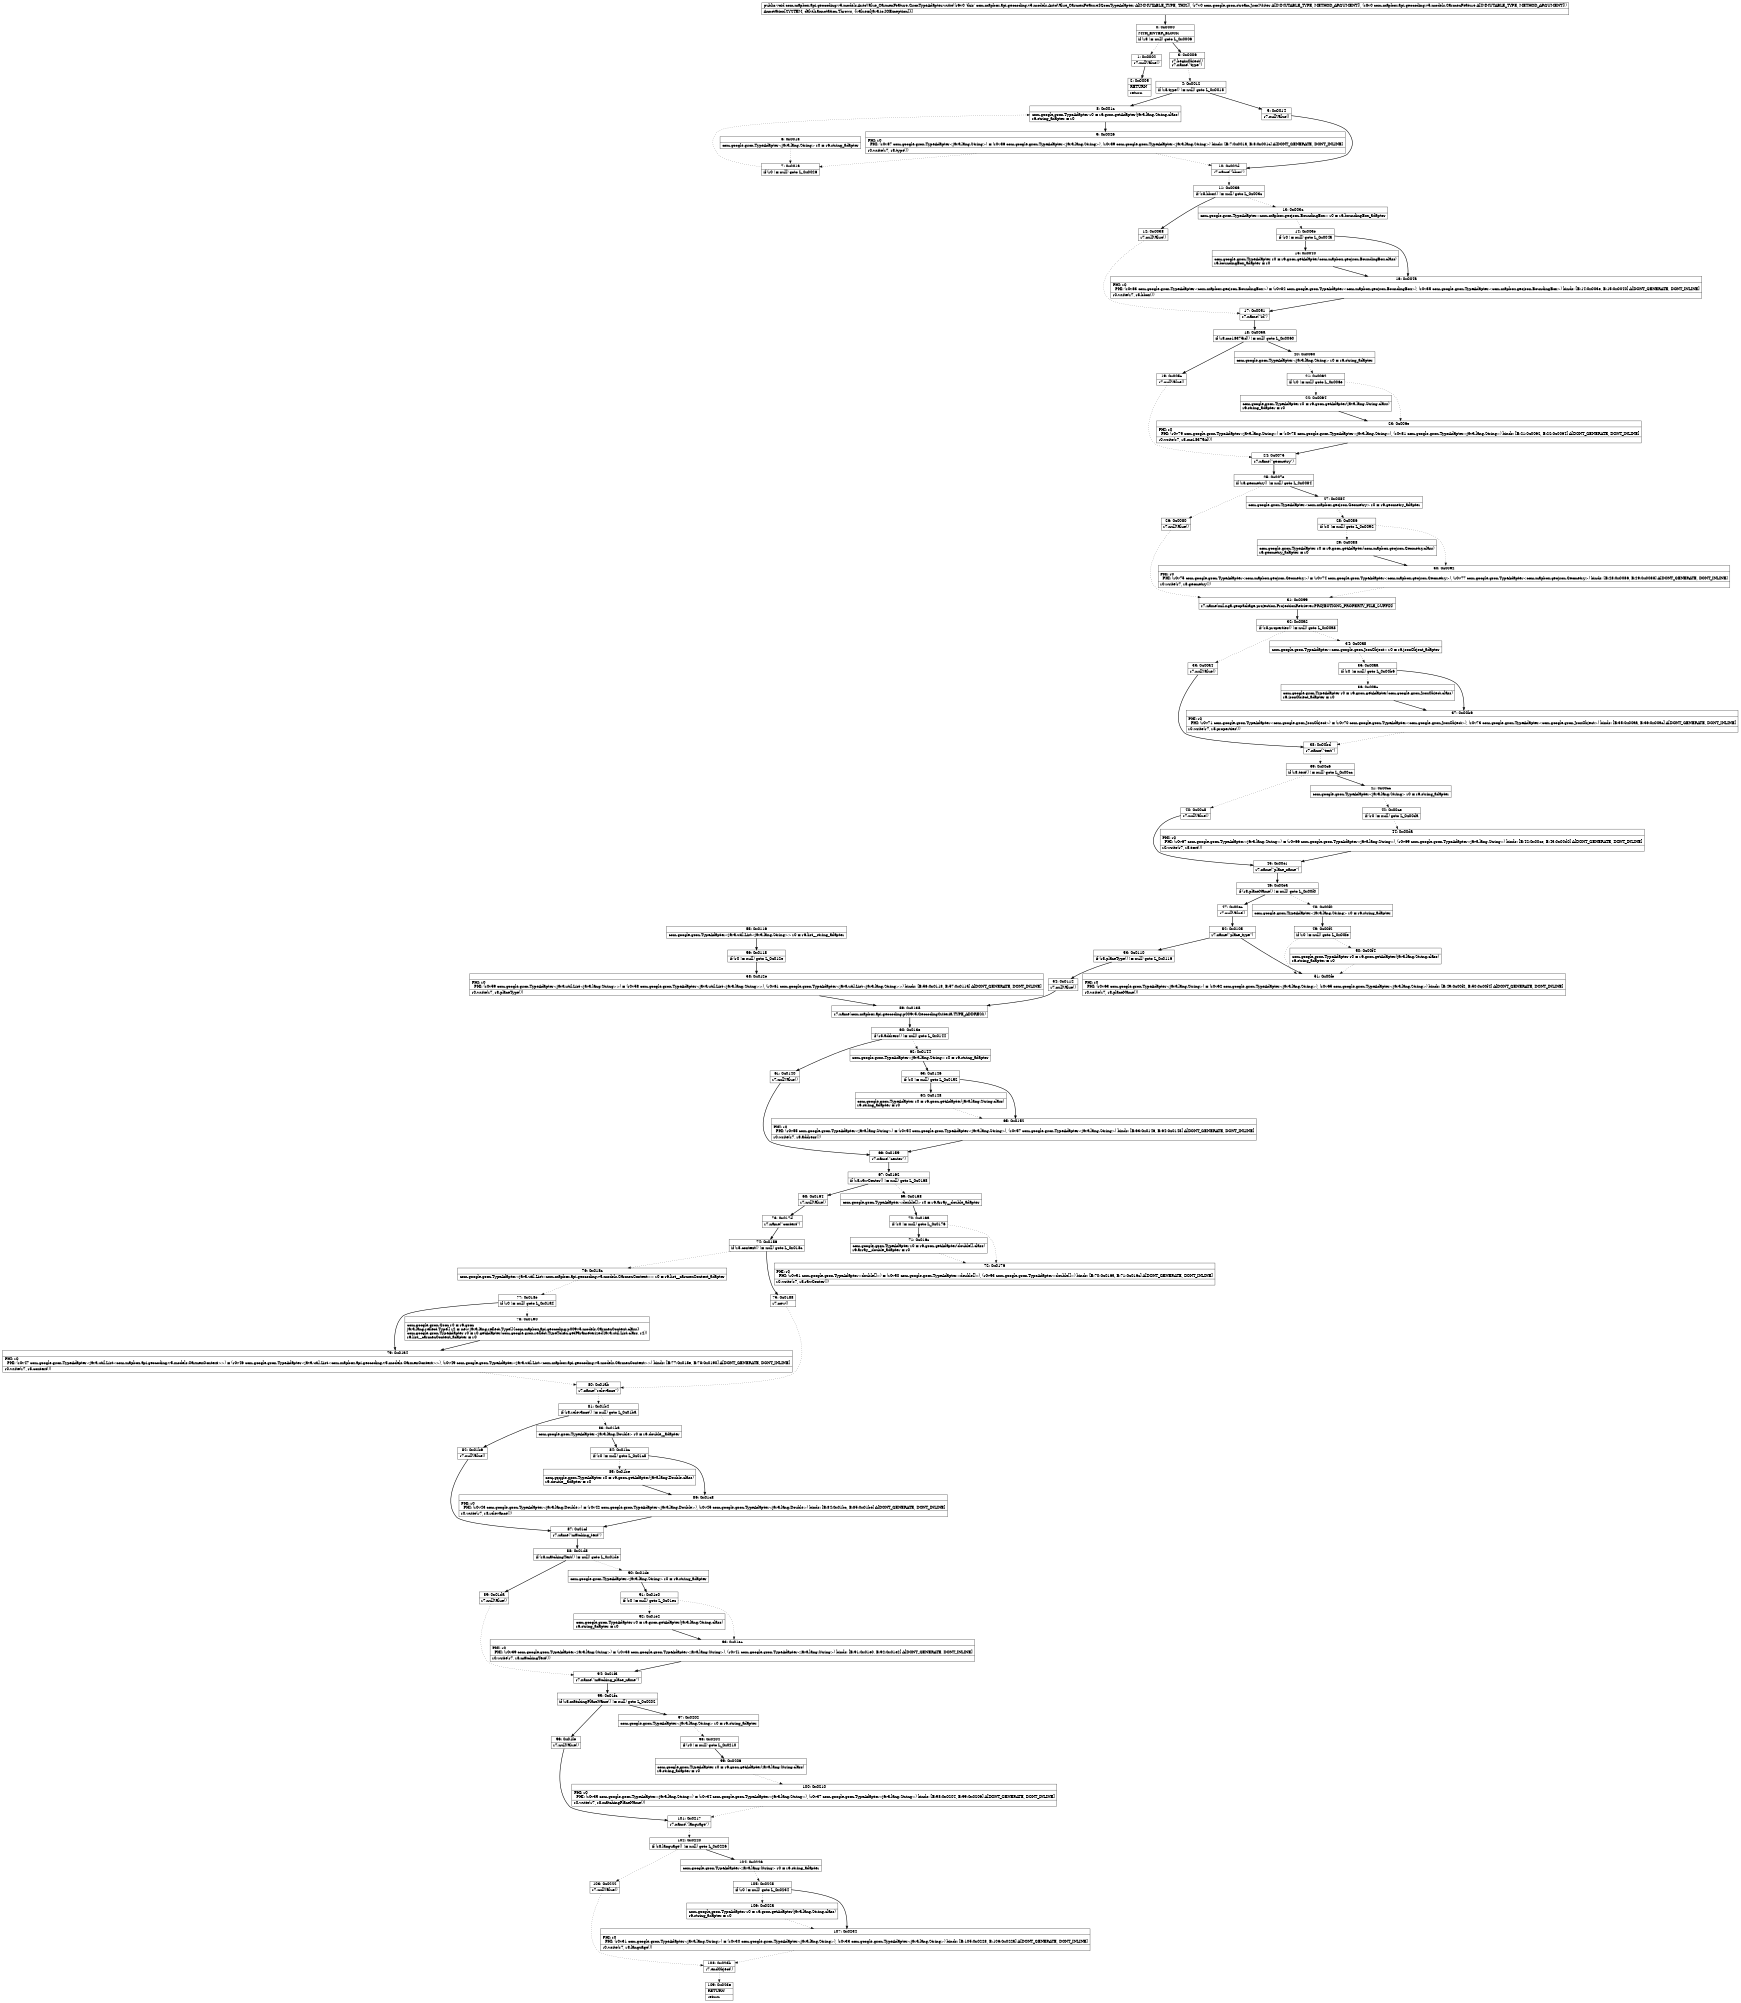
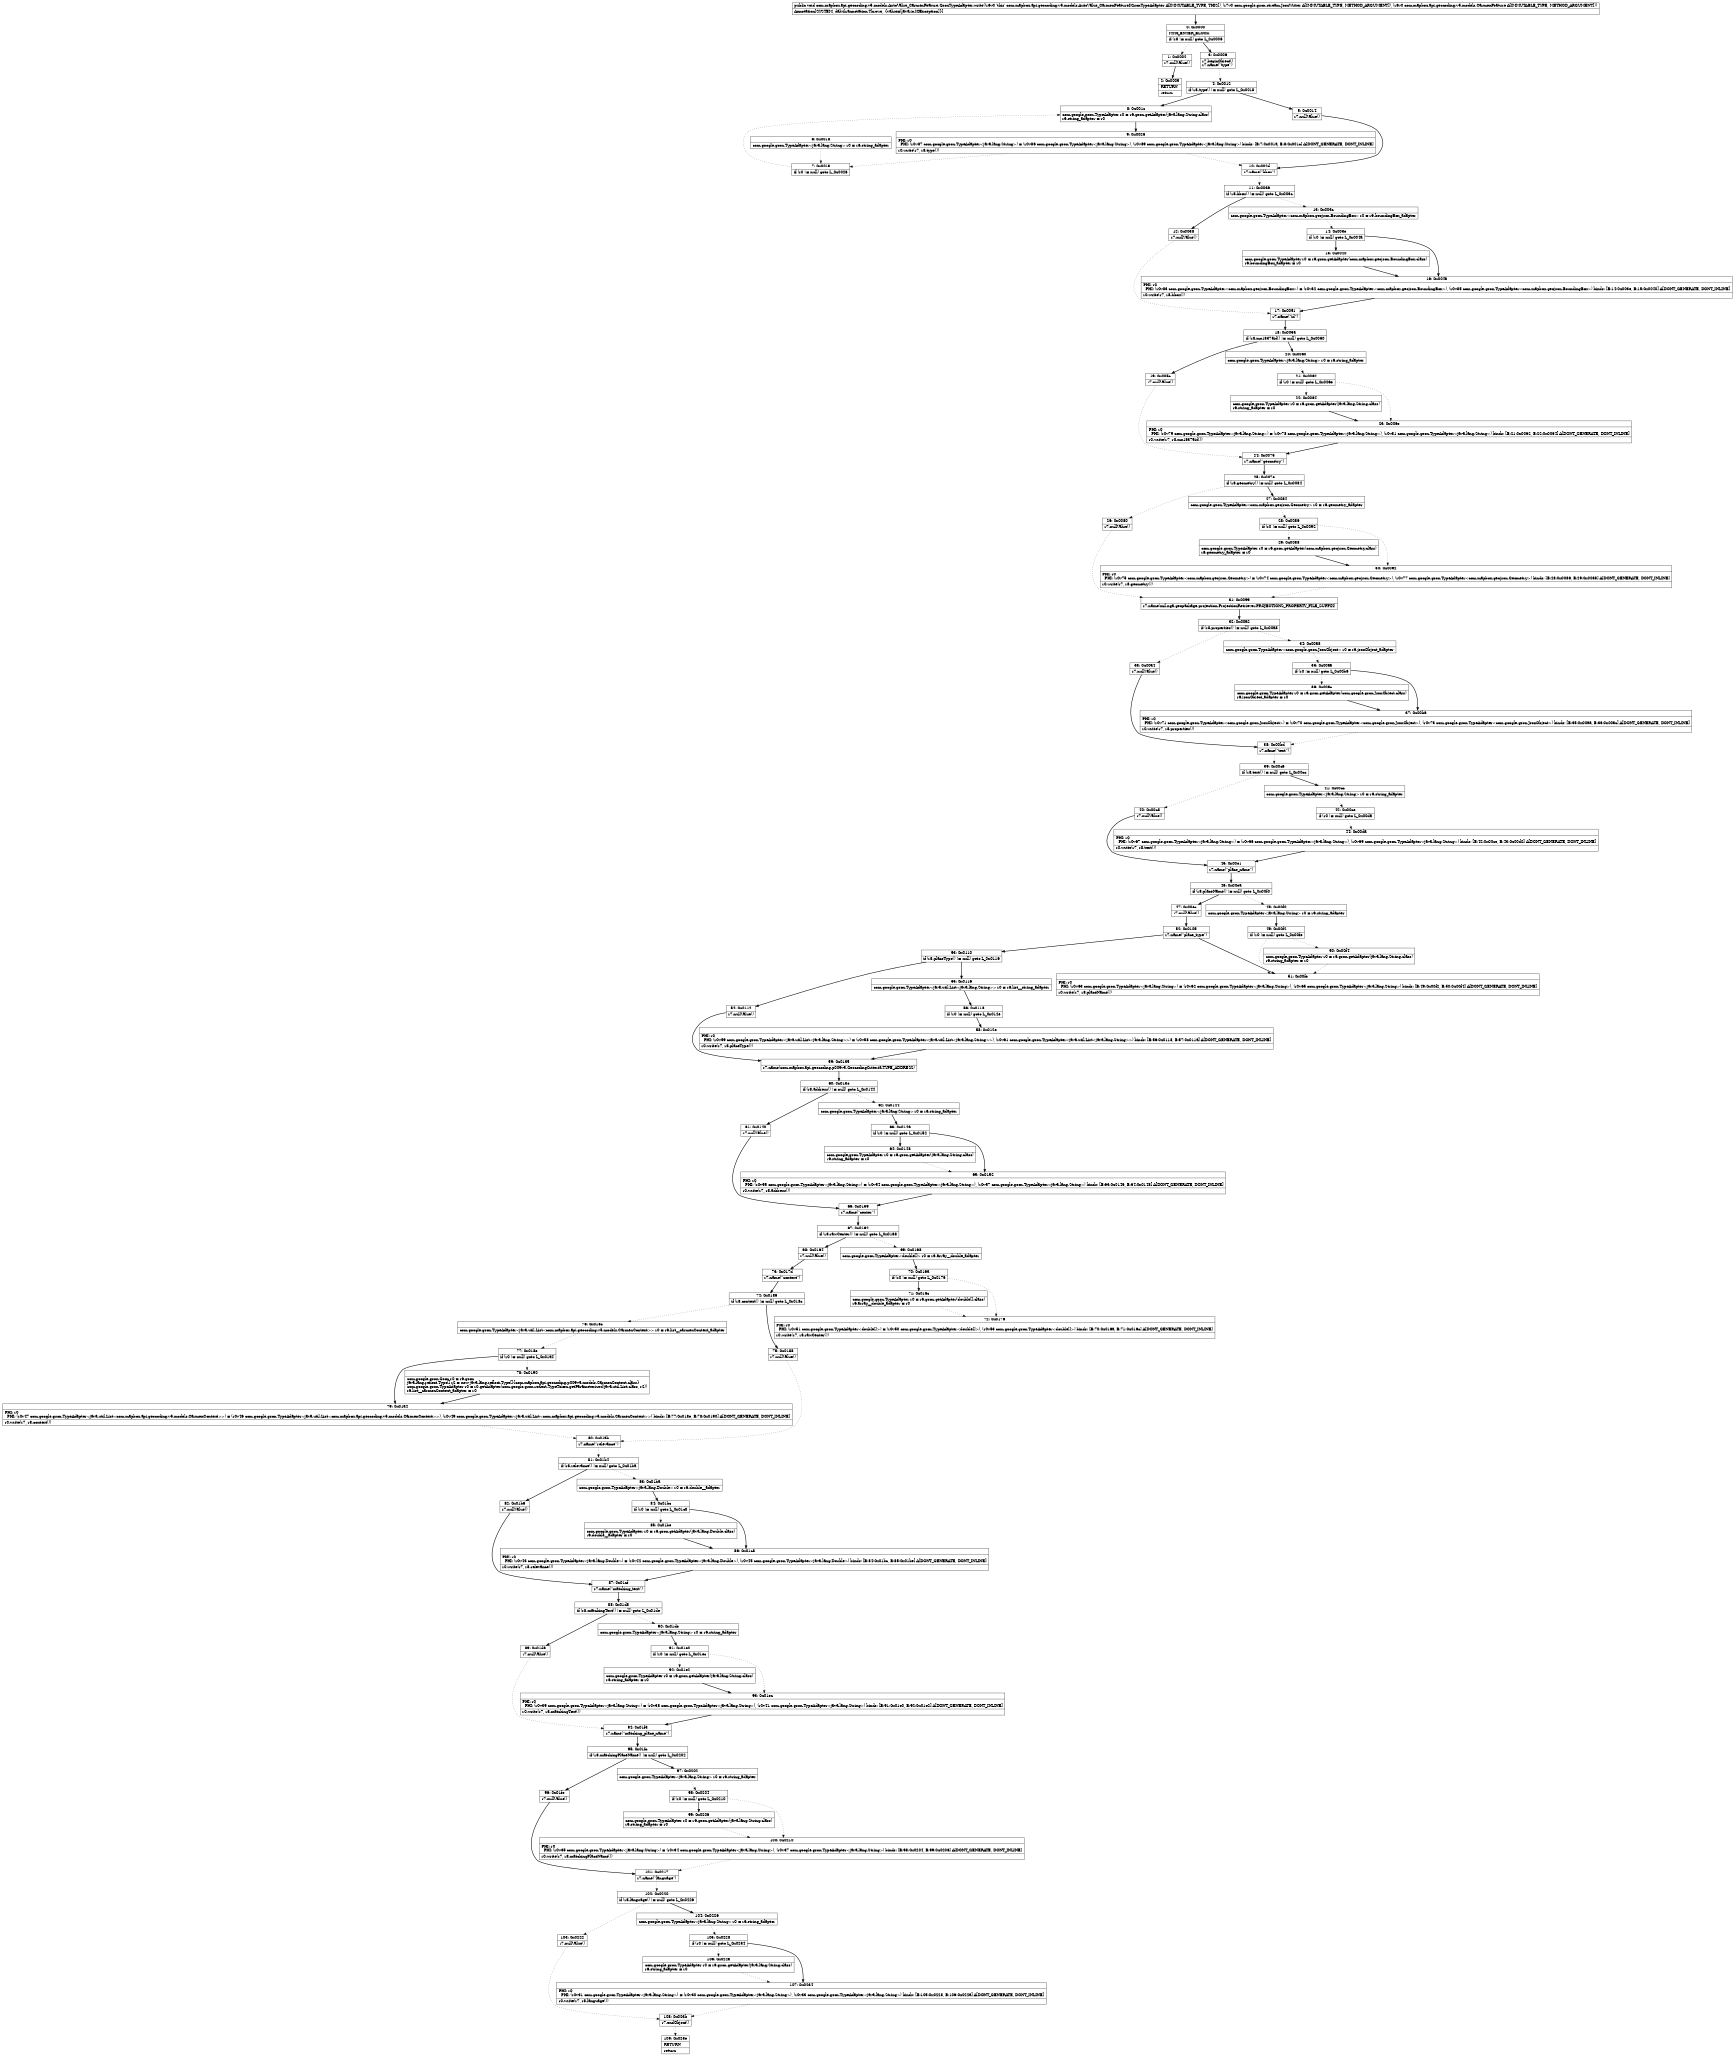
none -> (962, 969)
(780, 1304) -> (783, 1357)
none -> (765, 1806)
